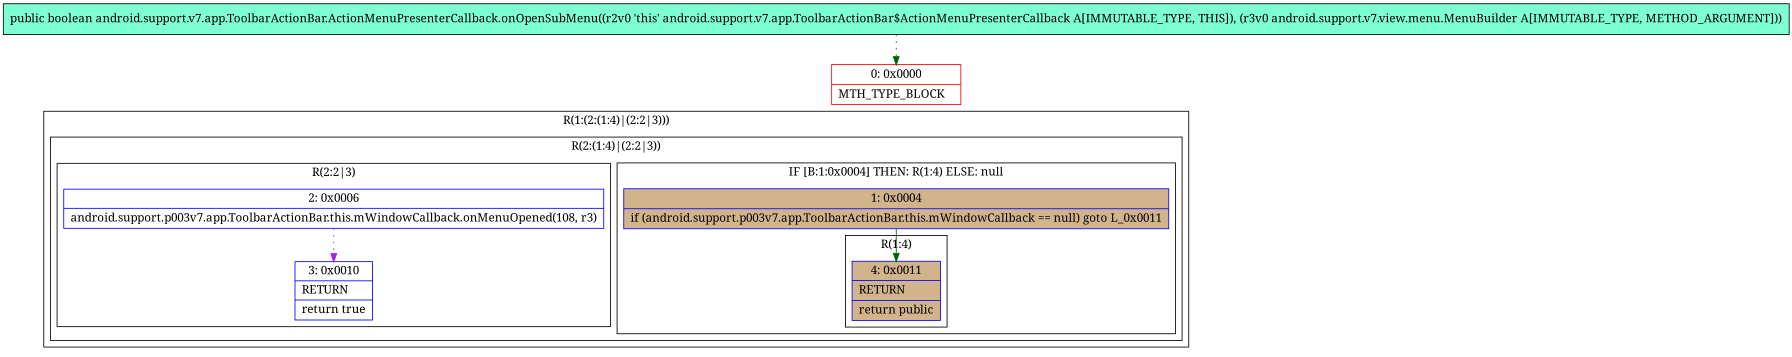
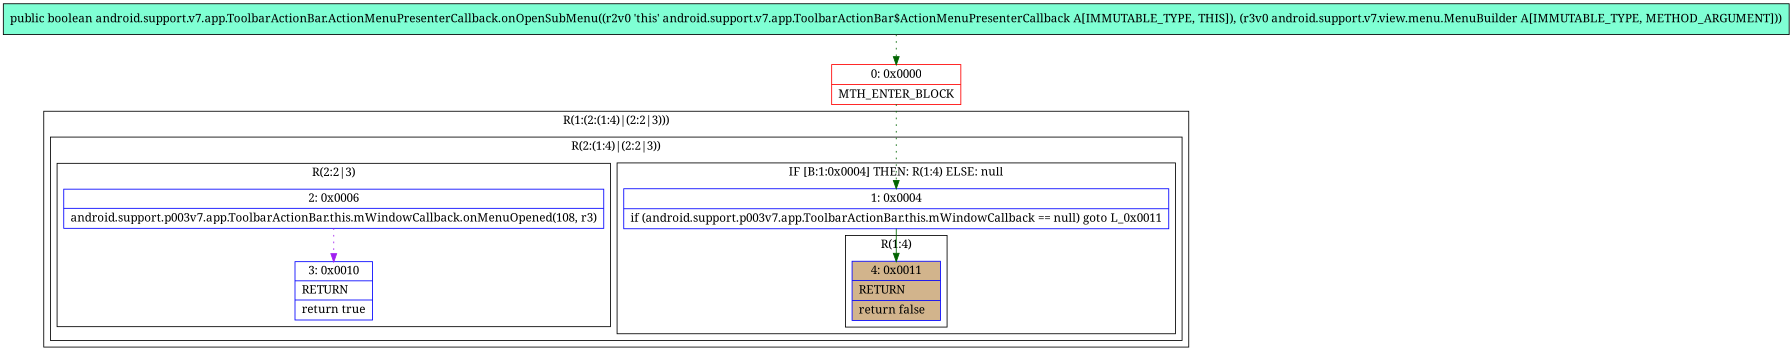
(892, 94) -> (896, 94)
none -> (896, 142)
(896, 209) -> (896, 209)
(896, 310) -> (892, 310)
